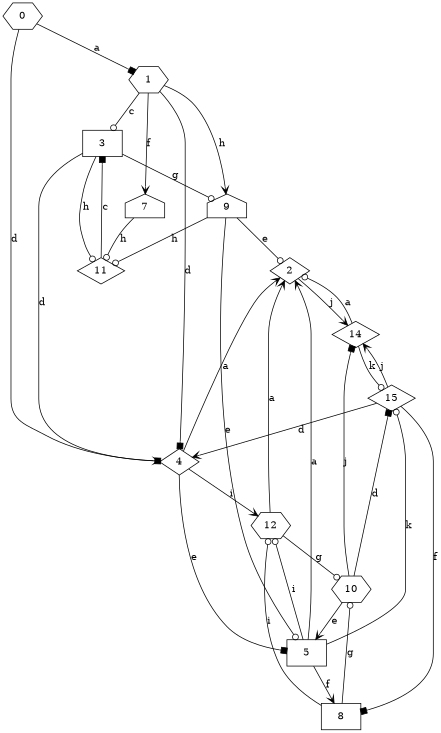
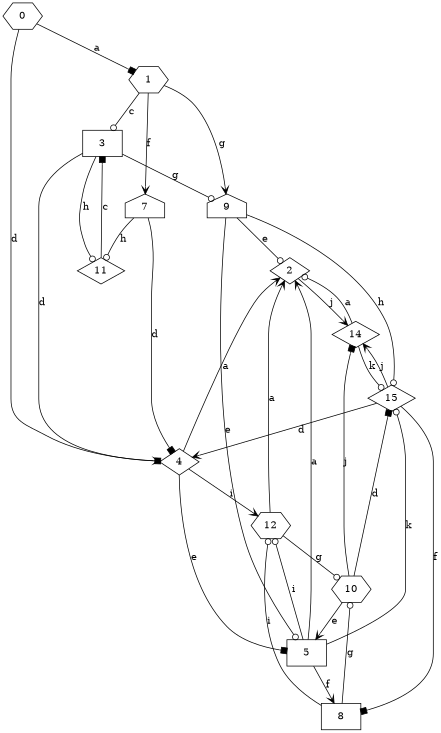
(223, 143) -> (223, 143)
(163, 240) -> (349, 275)
(185, 263) -> (152, 334)
